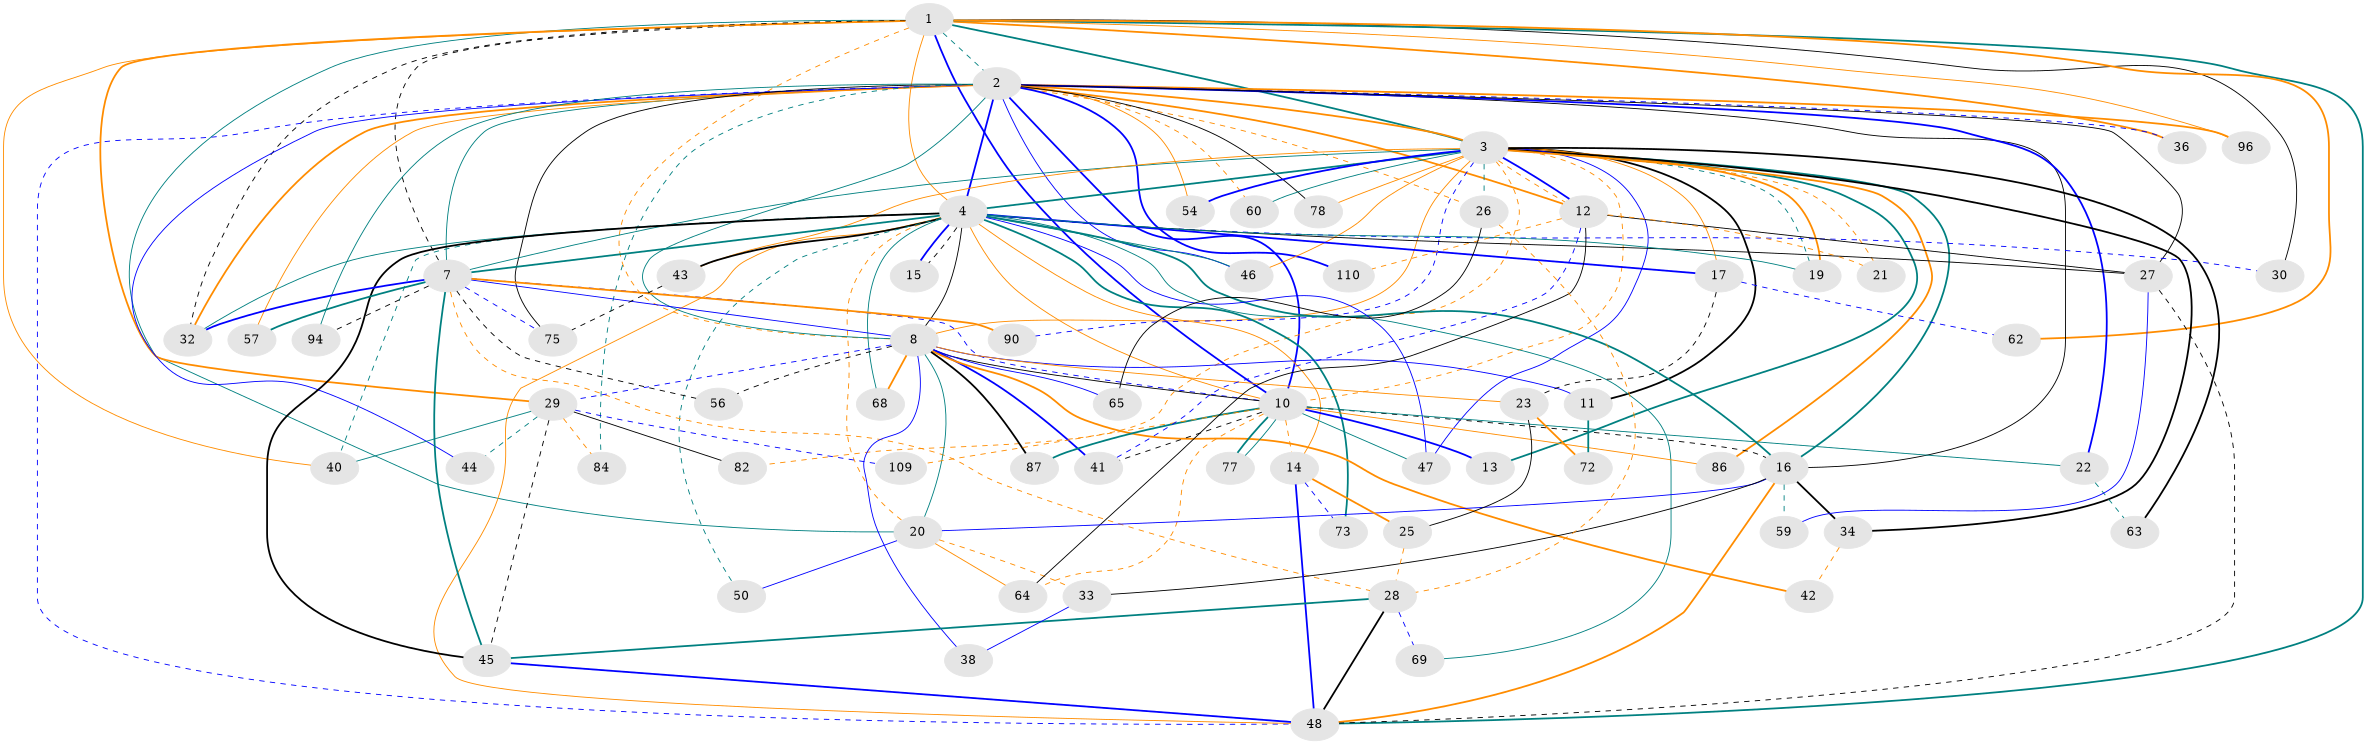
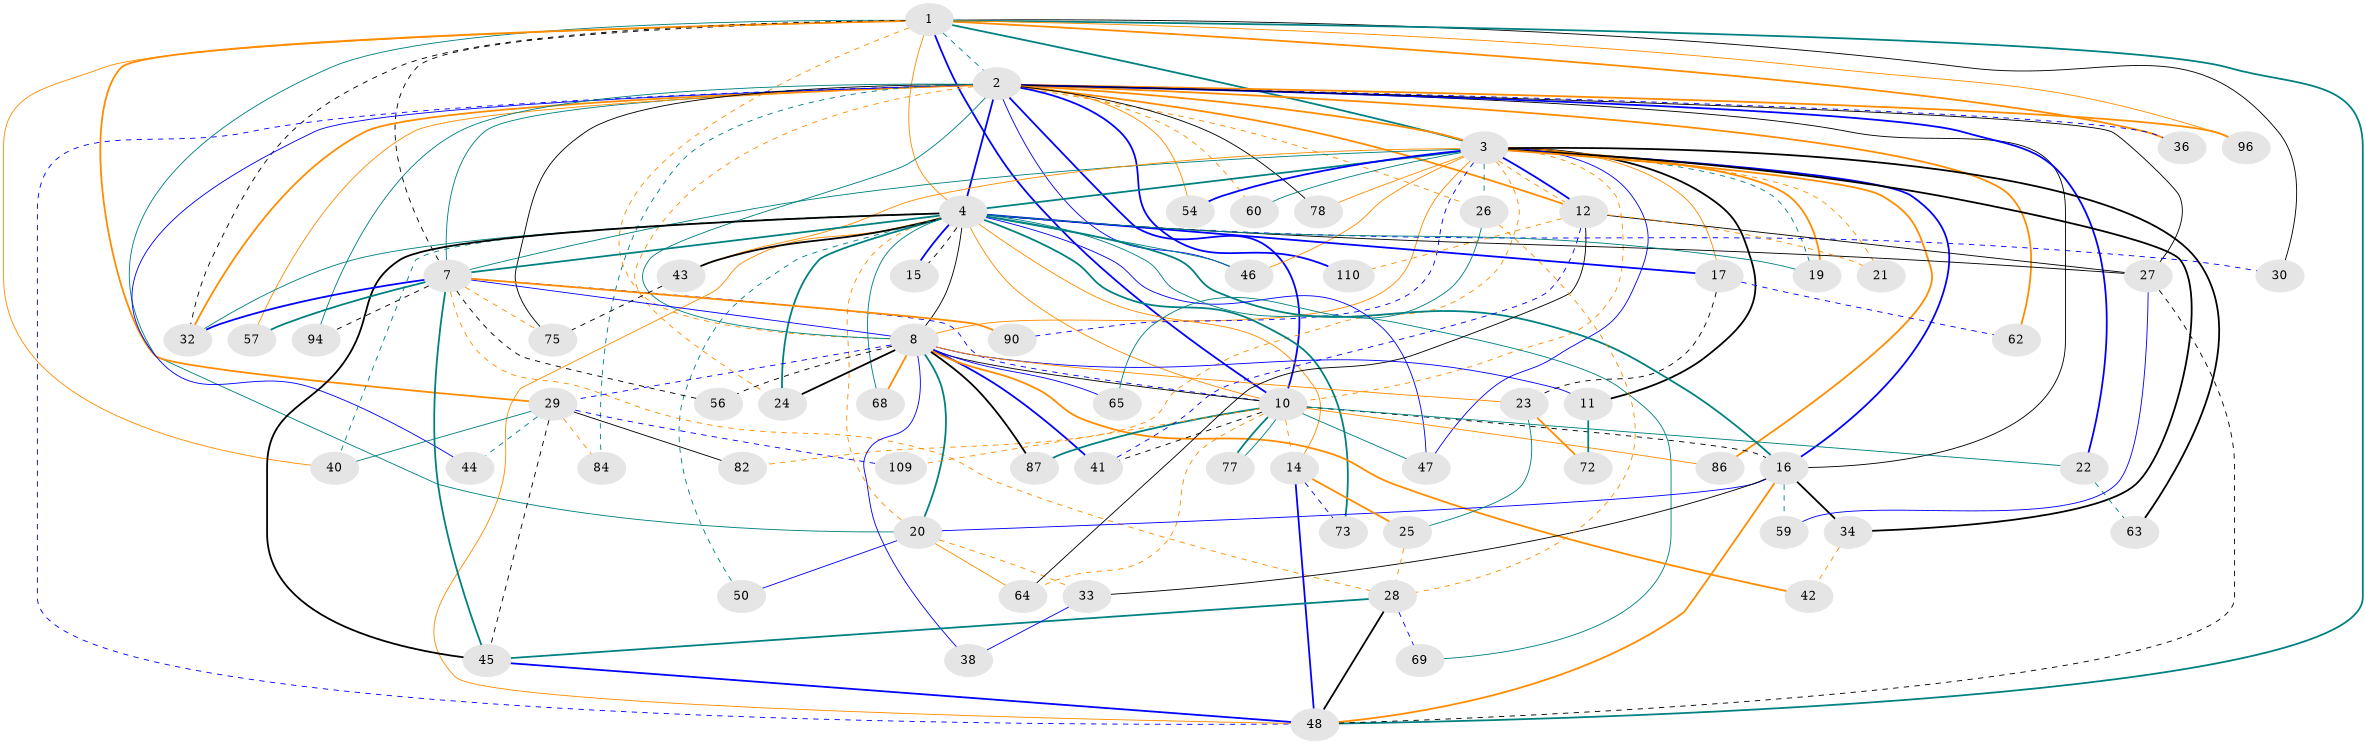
(1969, 50) -> (1587, 118)
(1925, 207) -> (1925, 207)
(1289, 305) -> (1289, 305)
(500, 308) -> (500, 308)
none -> (783, 404)
(945, 435) -> (945, 435)
(1490, 468) -> none
(1508, 496) -> (1508, 496)
